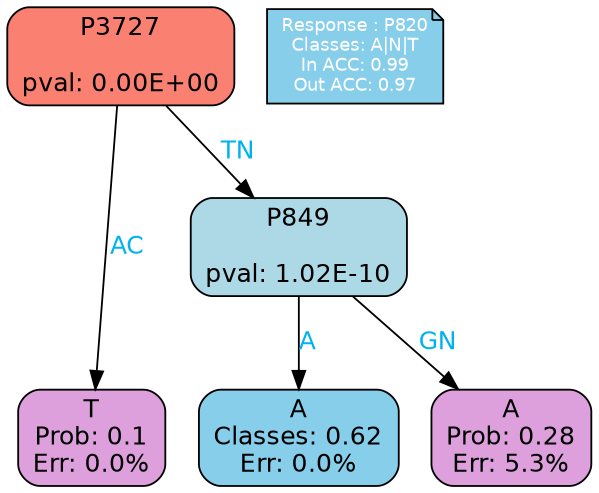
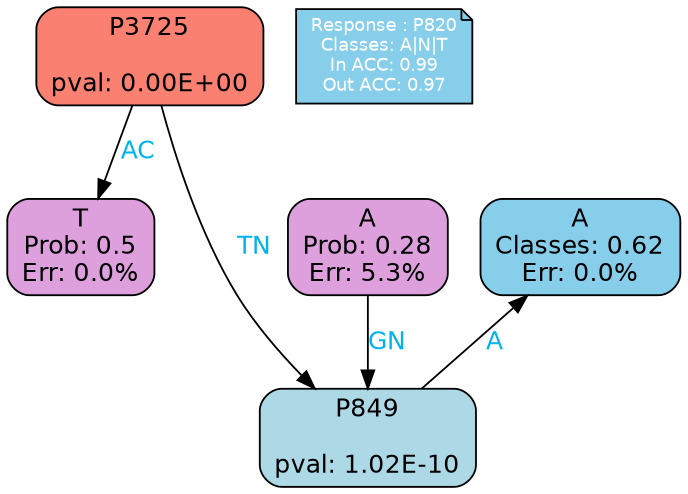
(121, 56) -> (150, 56)
(399, 337) -> (368, 333)
(92, 438) -> (81, 247)
